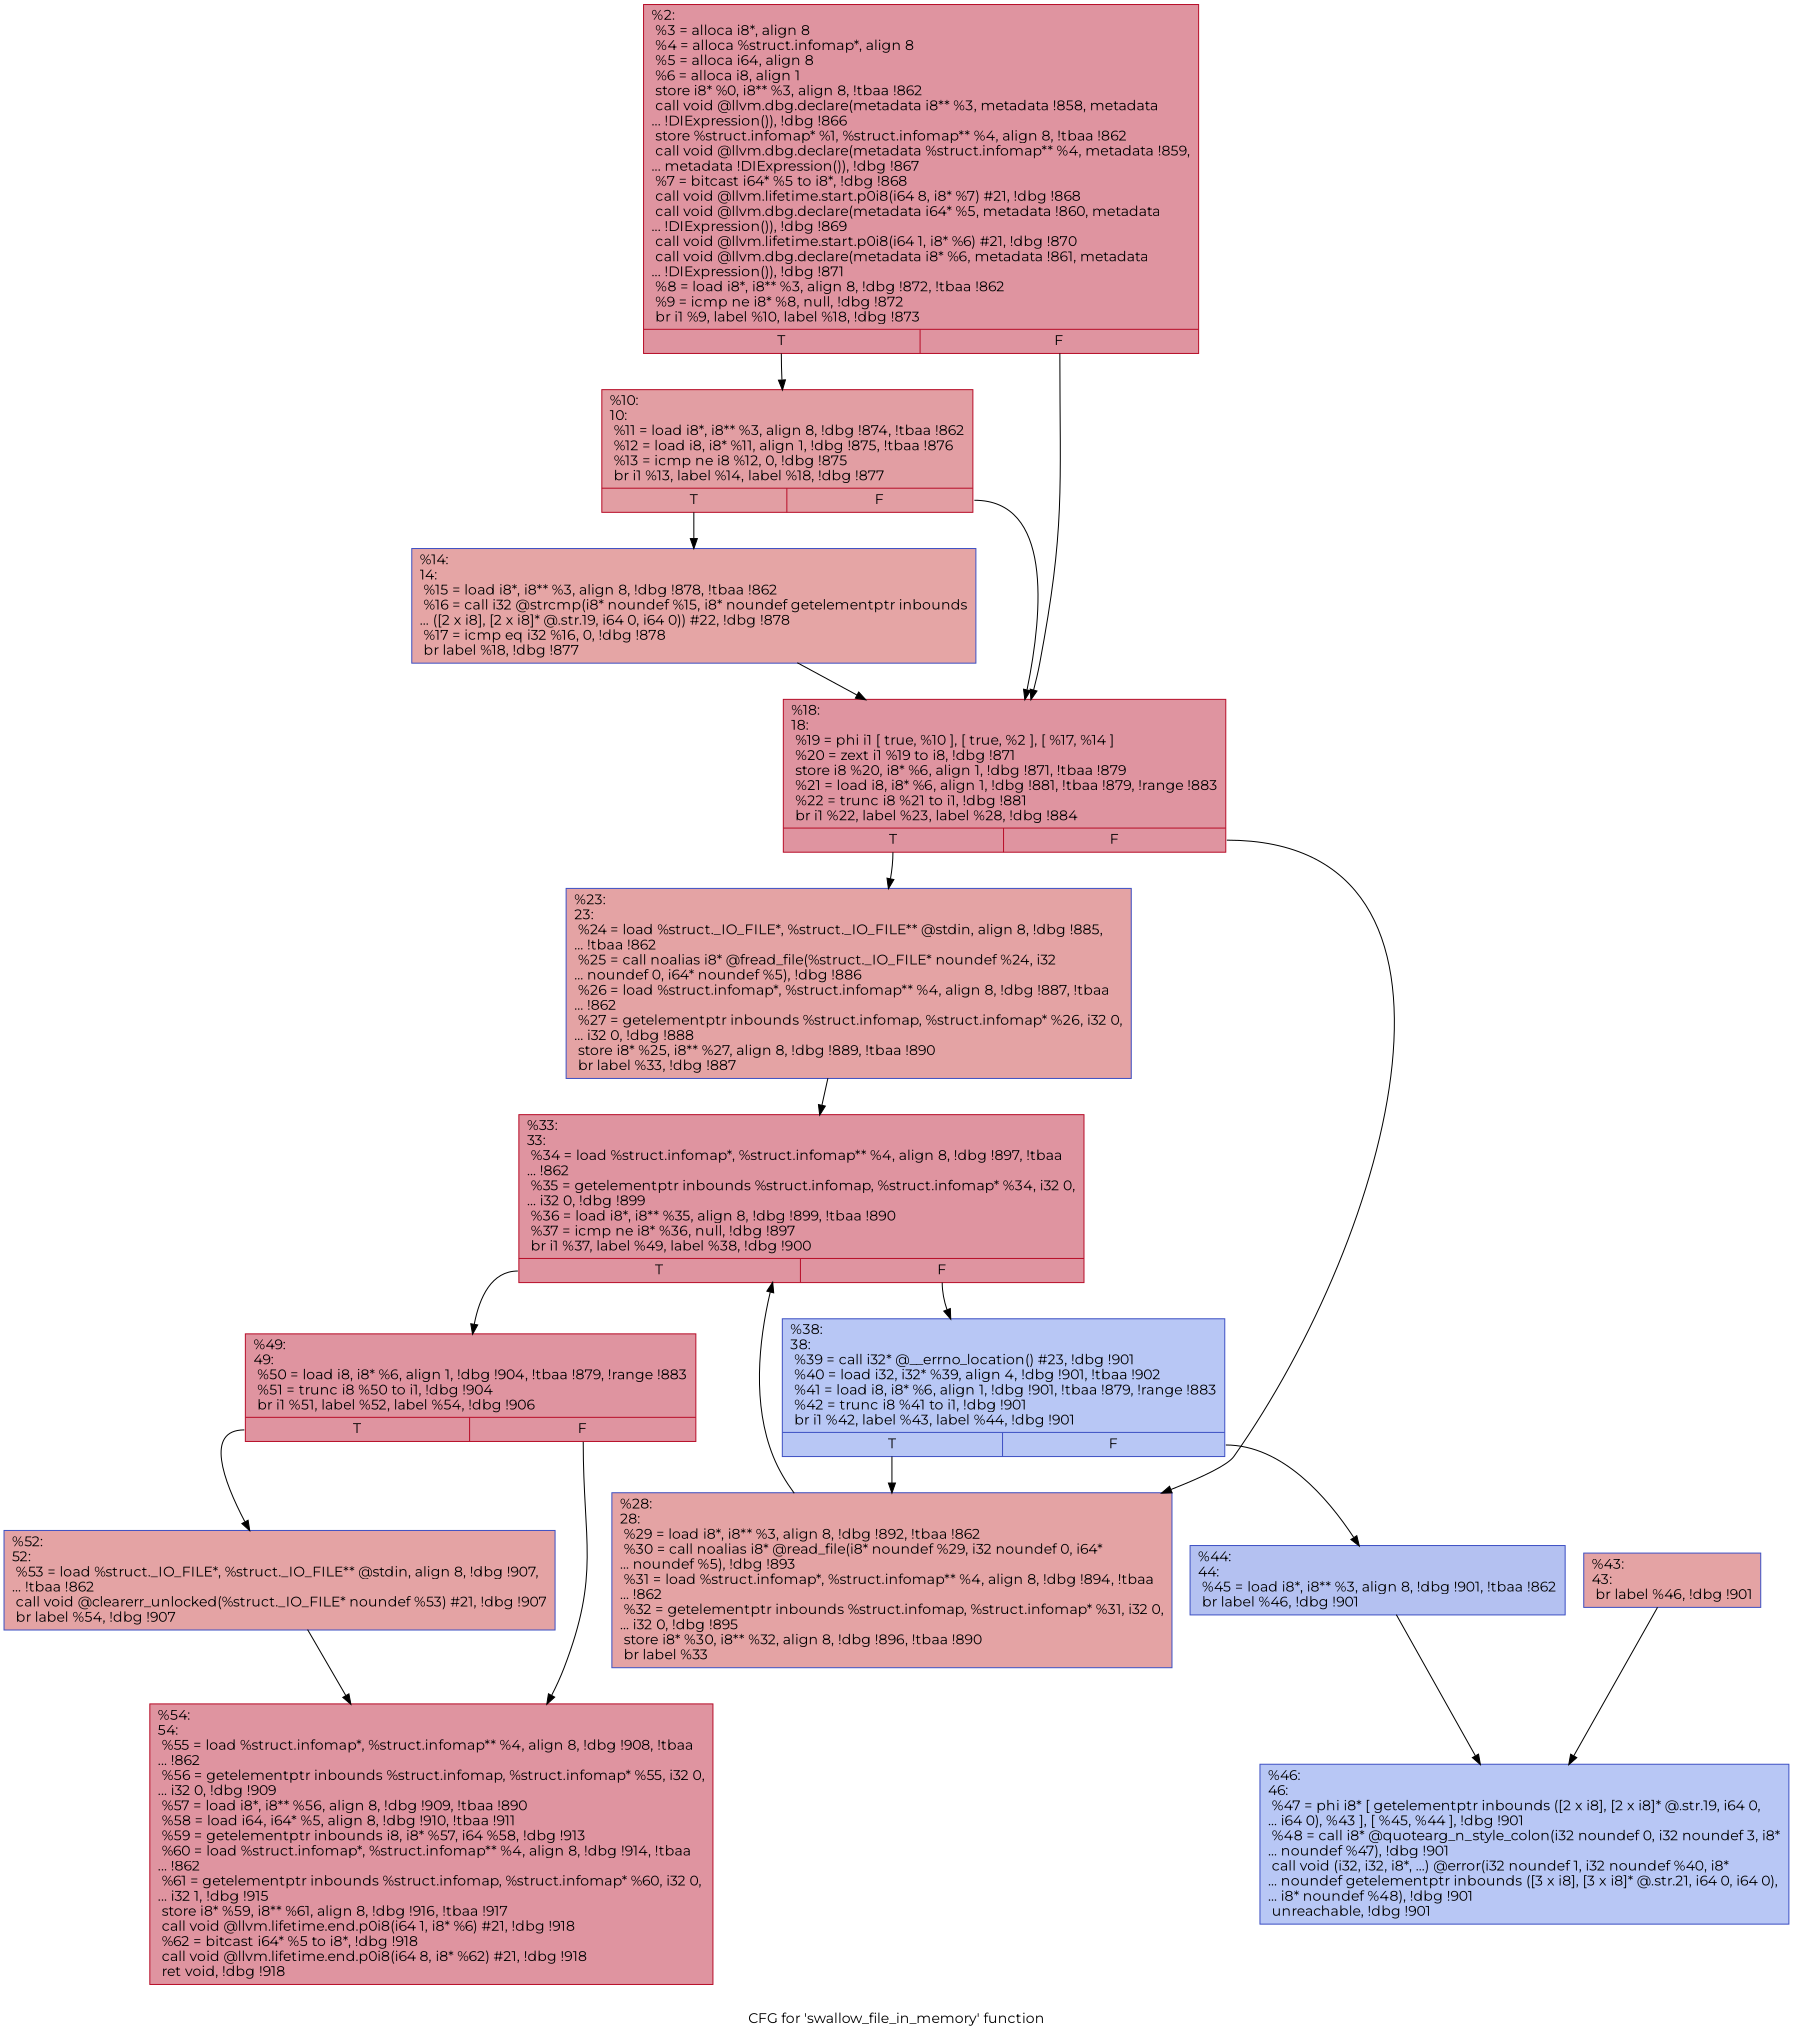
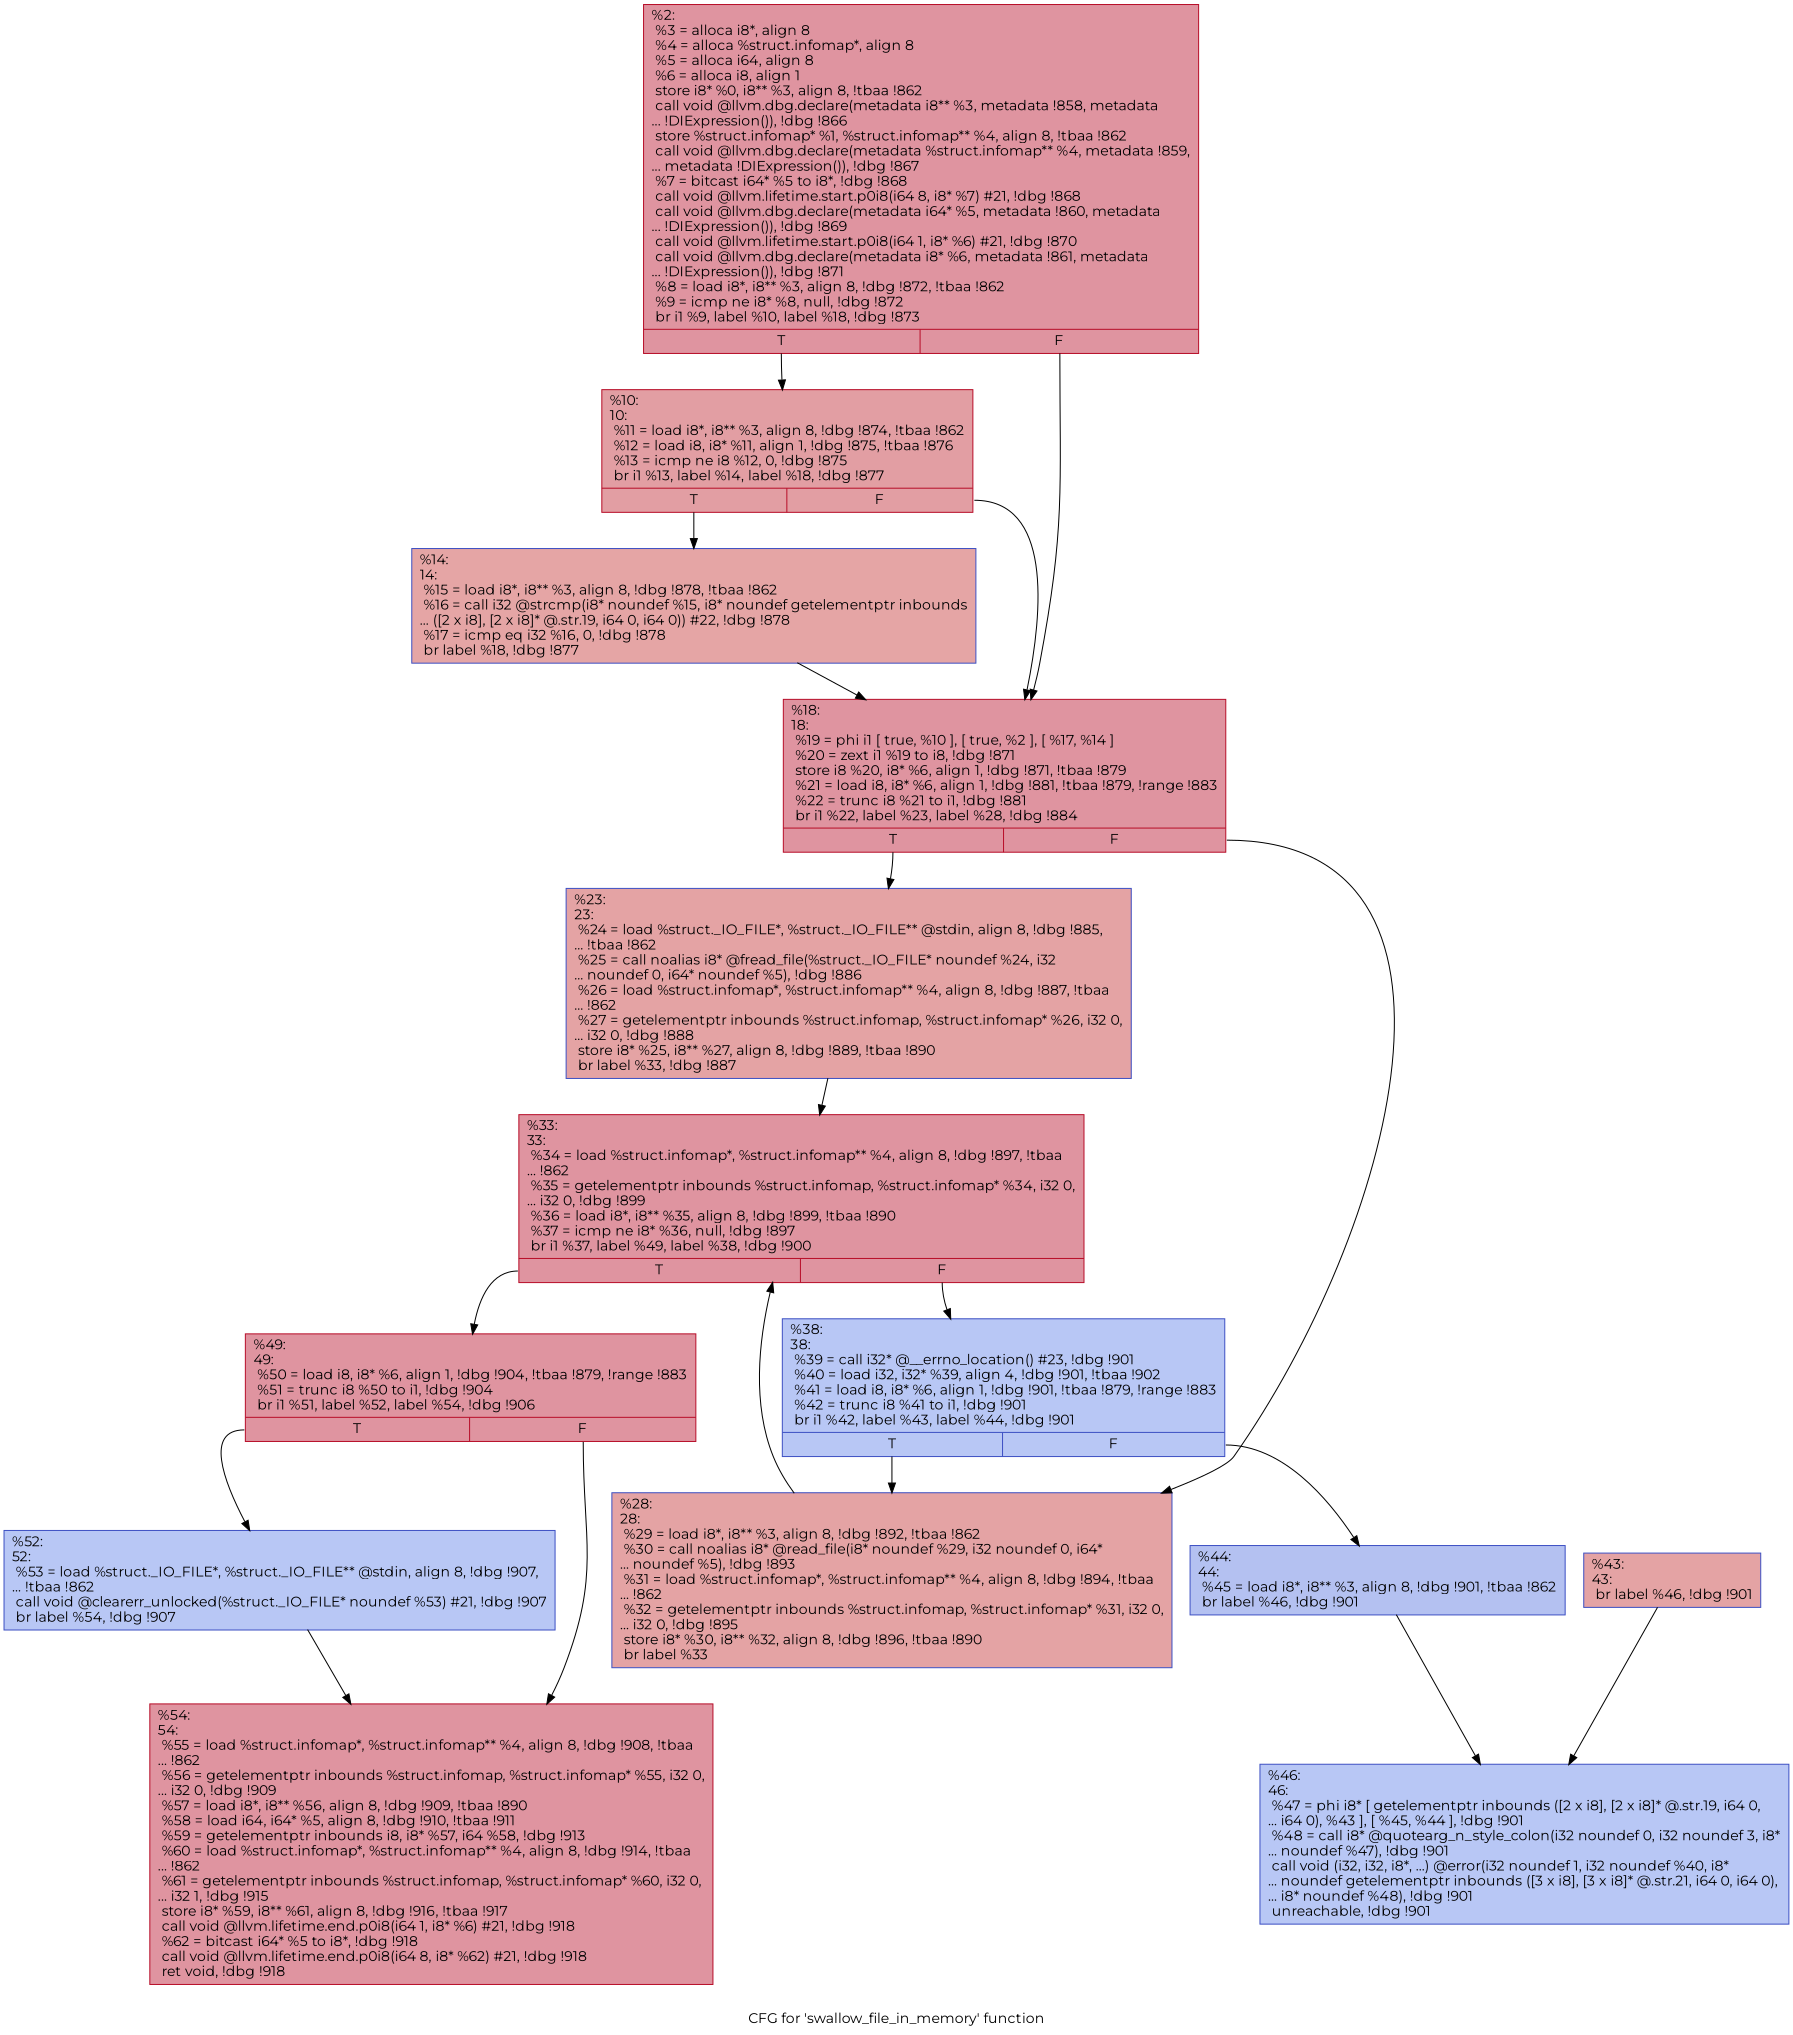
(280, 1580) -> (280, 1580)
